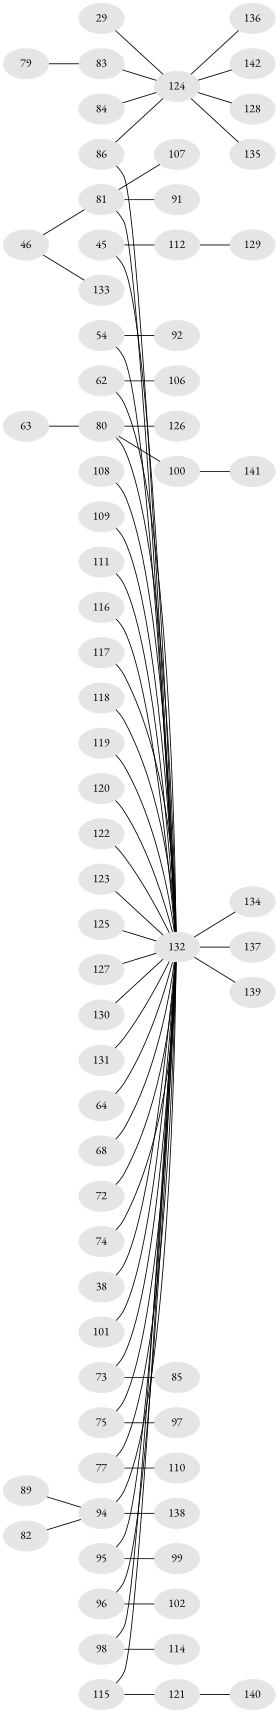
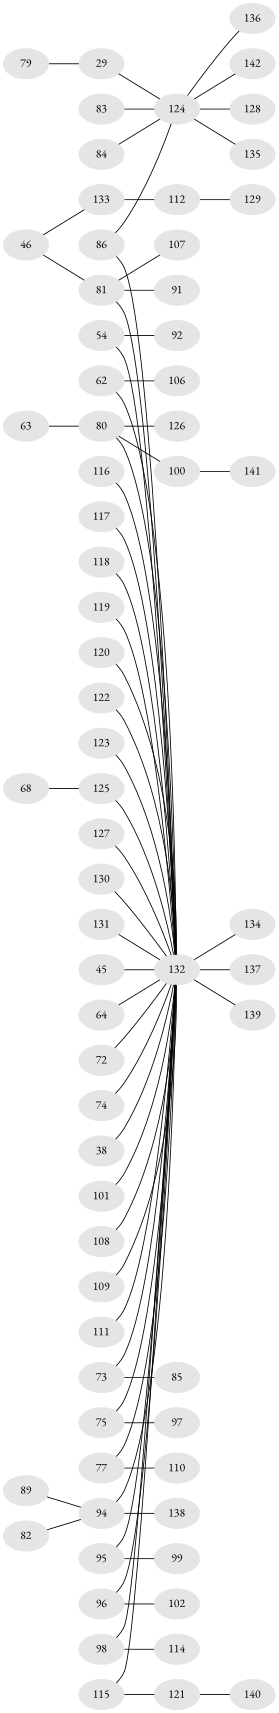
(64, 64) -> (64, 64)
(139, 245) -> (144, 200)
(155, 1054) -> (64, 789)
